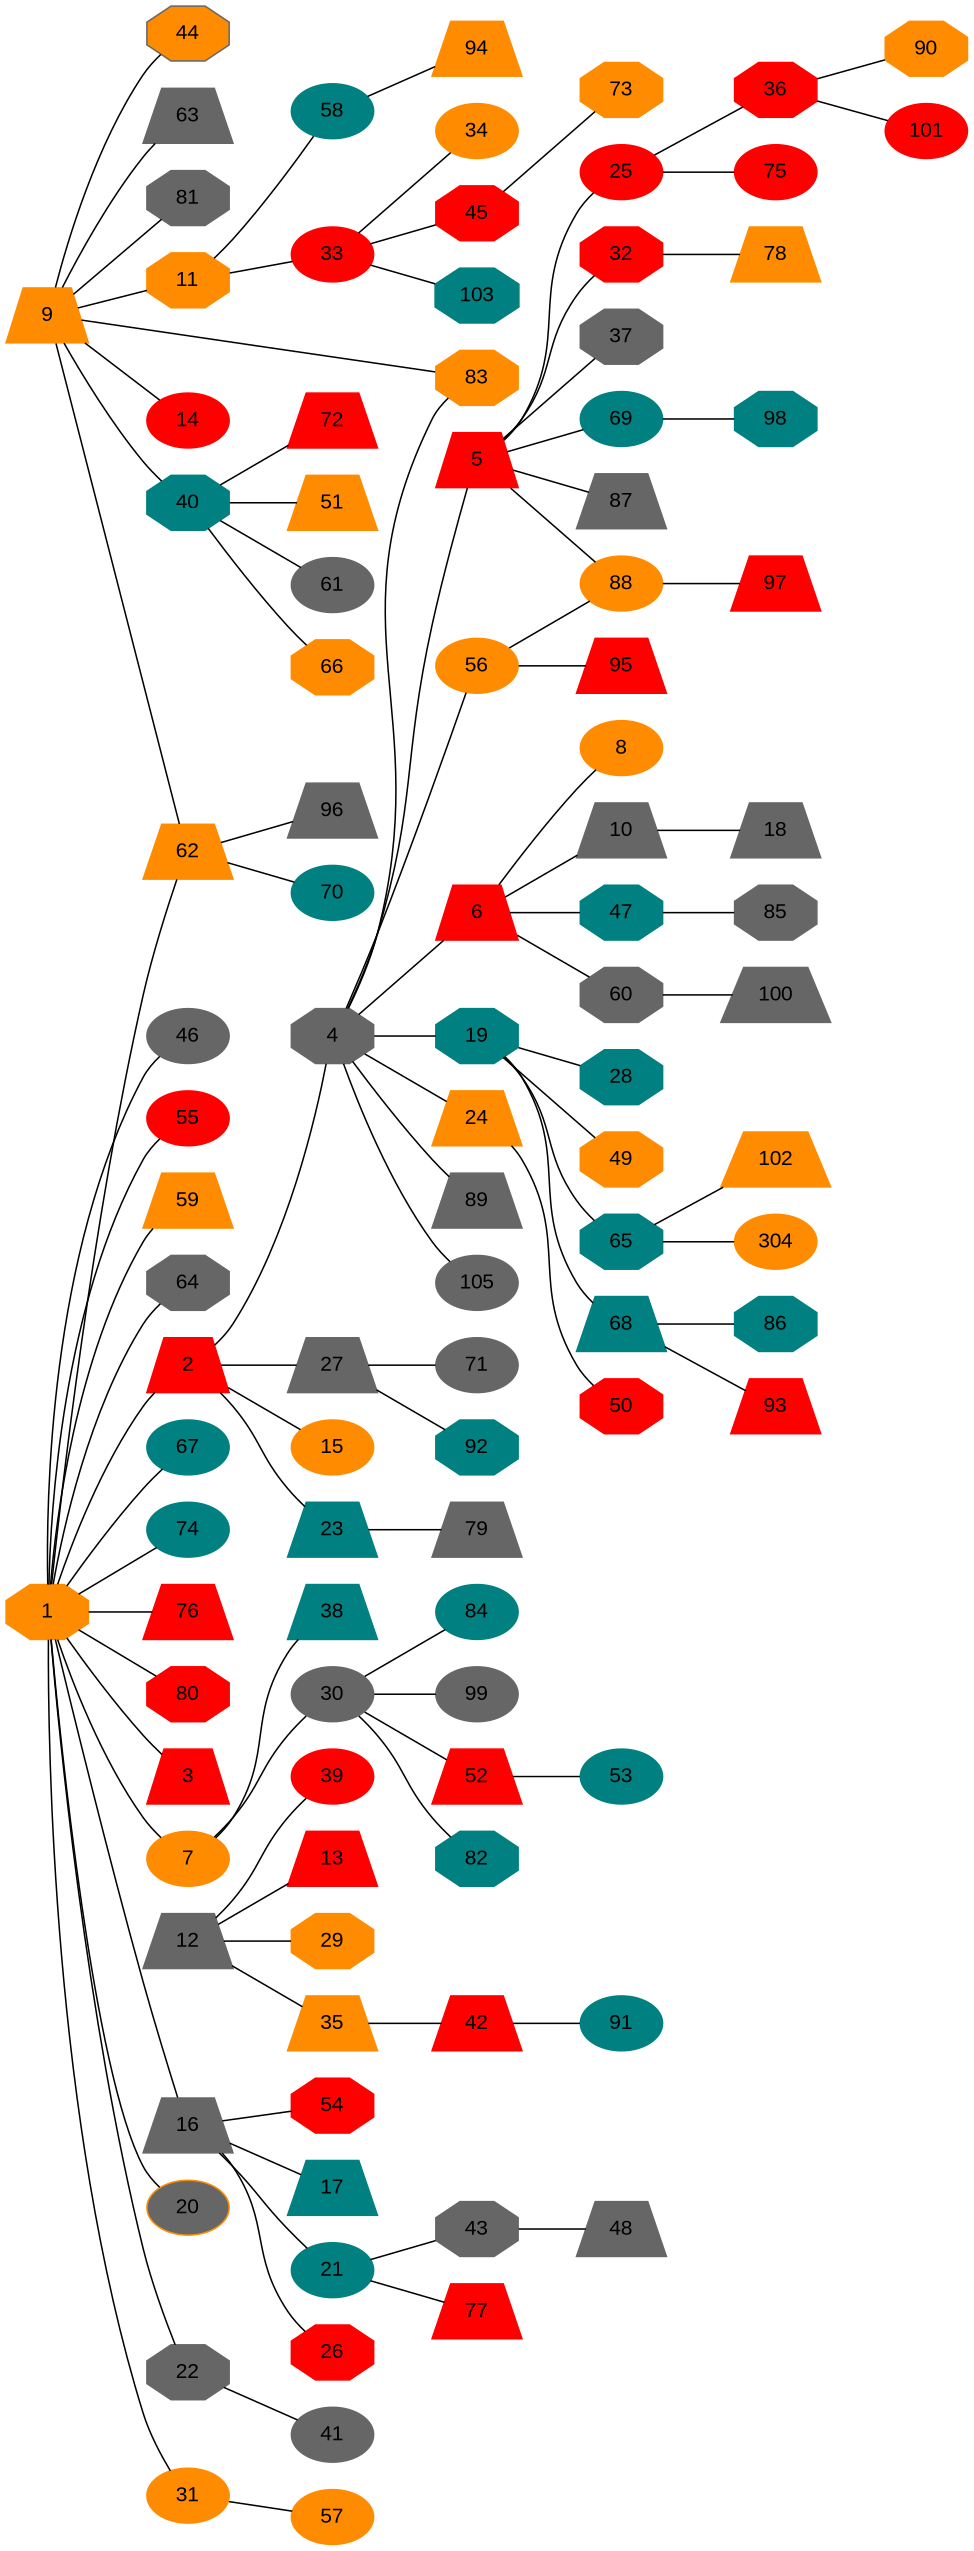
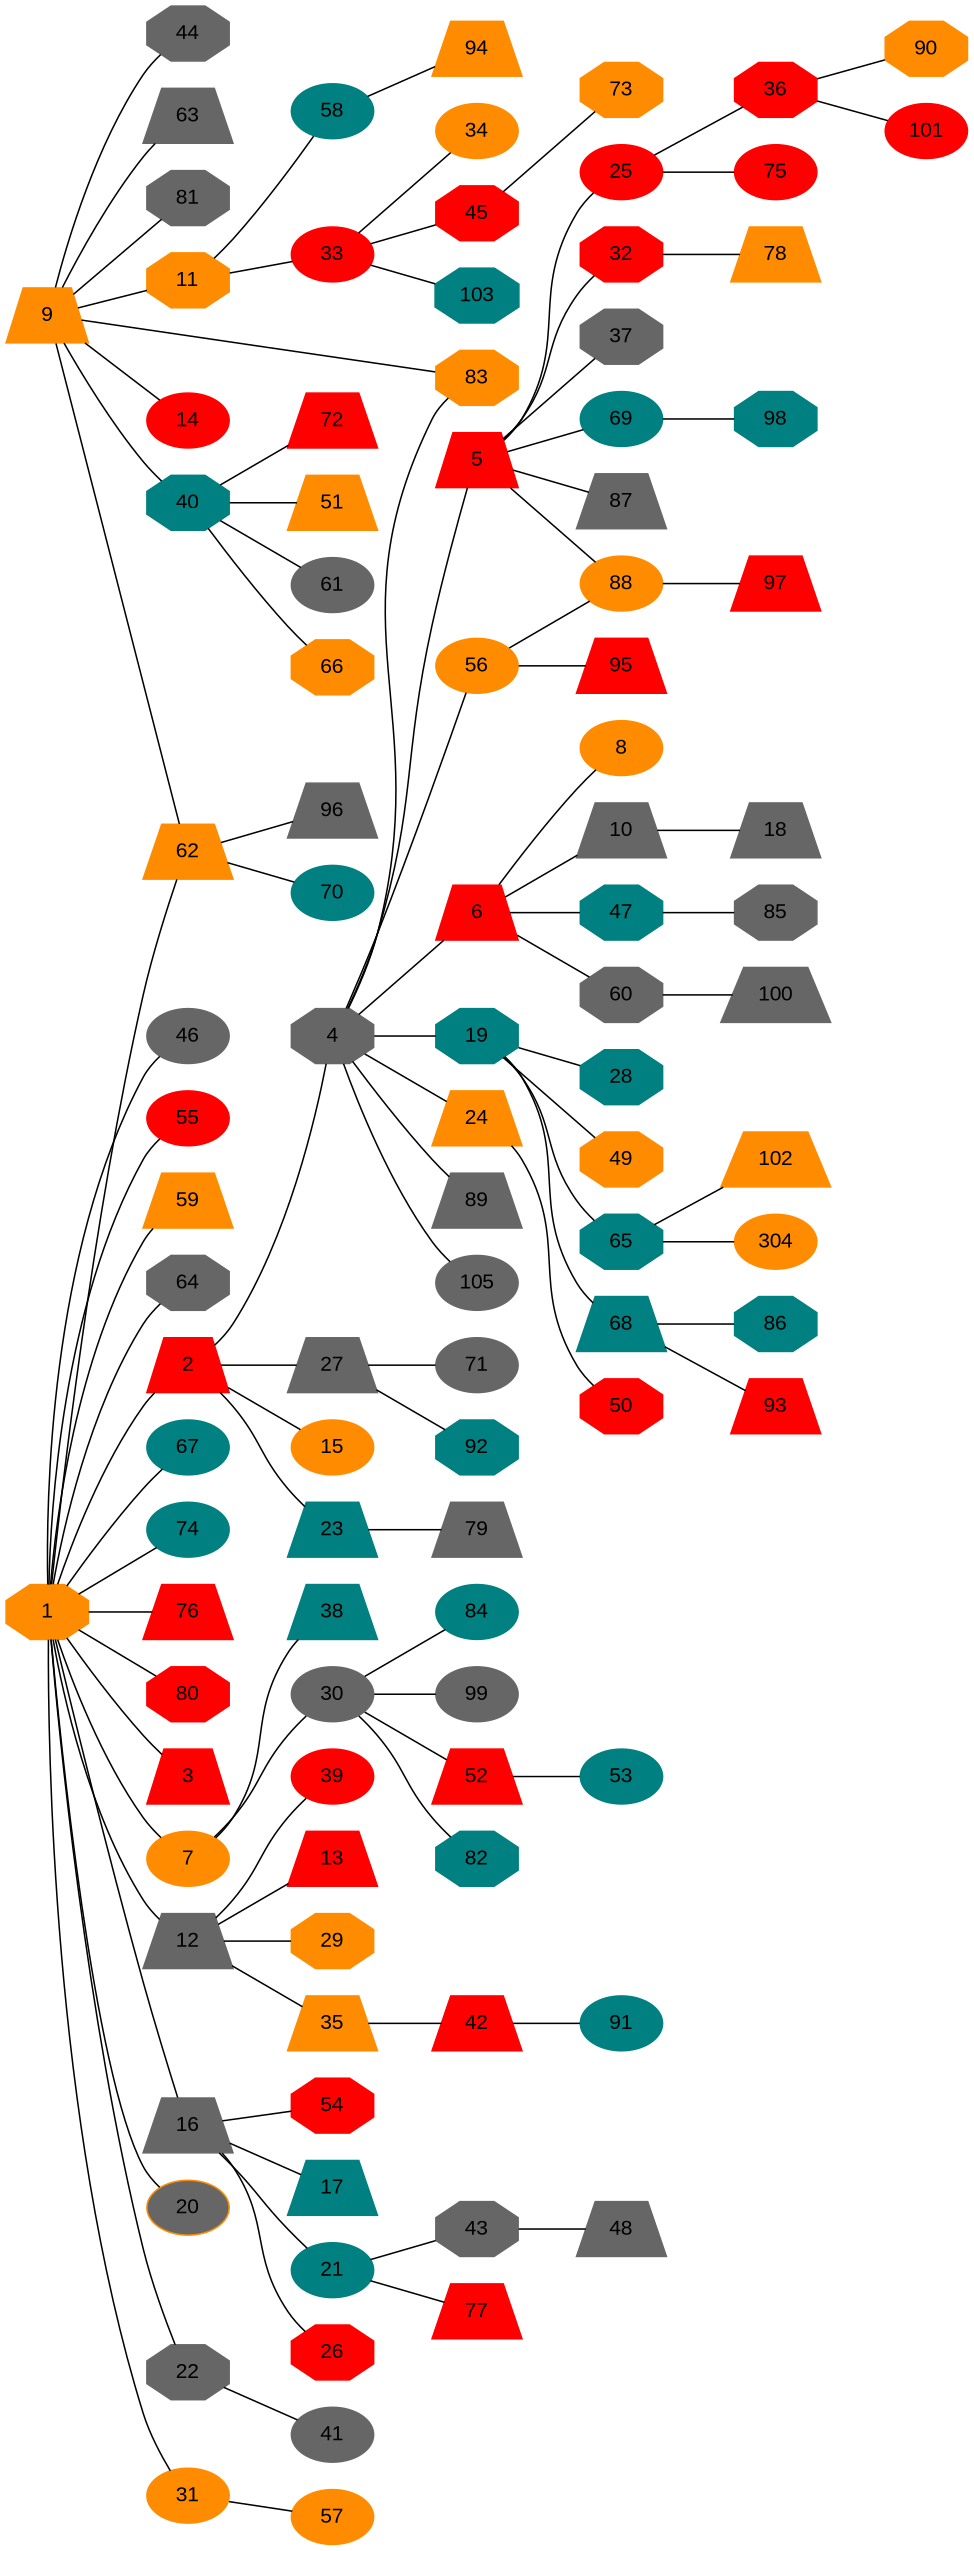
(188, 34) -> (188, 34)
none -> (119, 1856)
